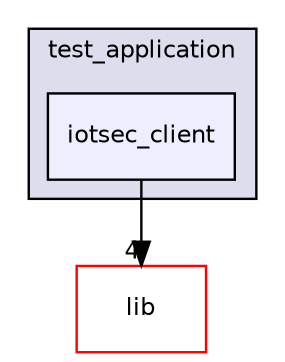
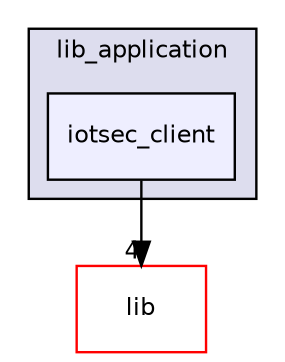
(143, 52) -> (143, 52)
